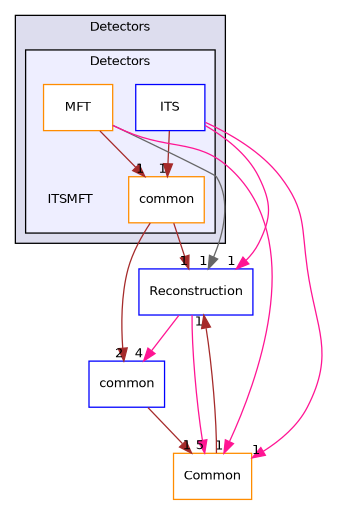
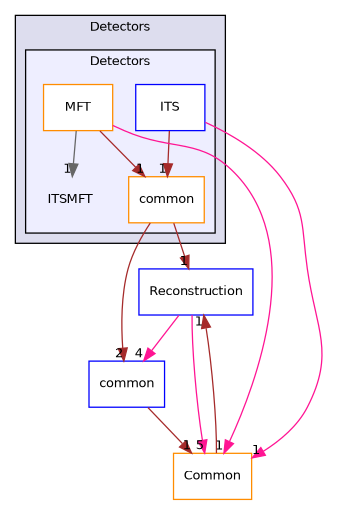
(202, 169) -> (75, 147)
(262, 184) -> none
